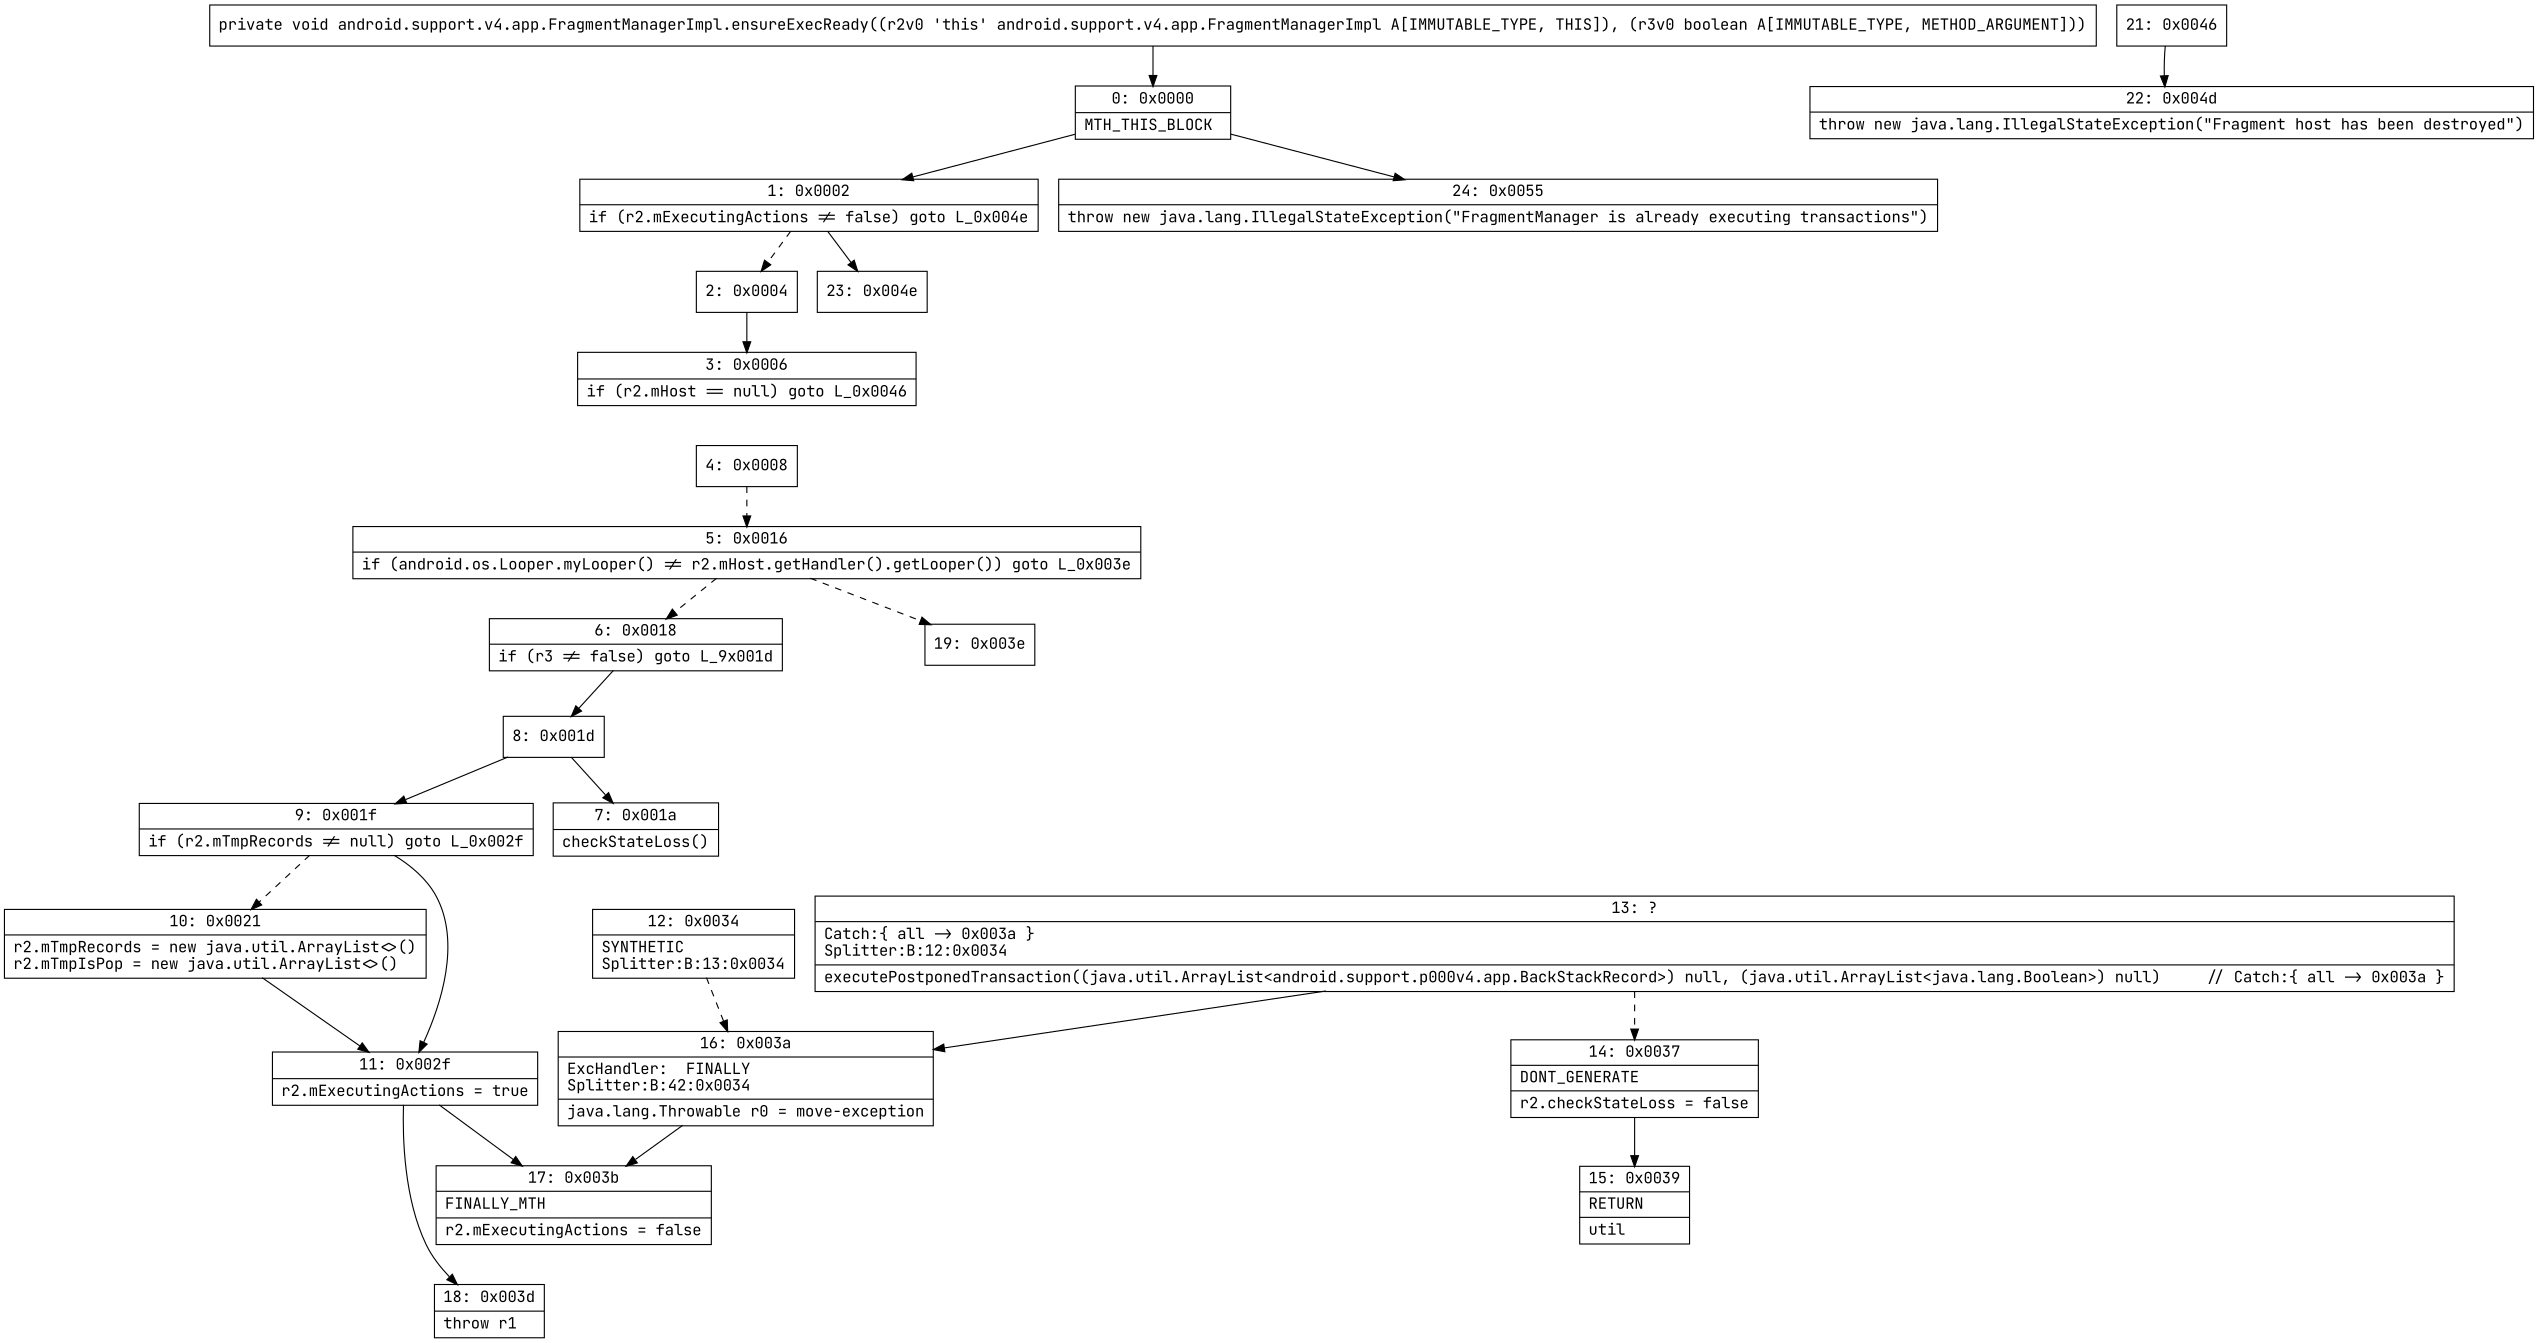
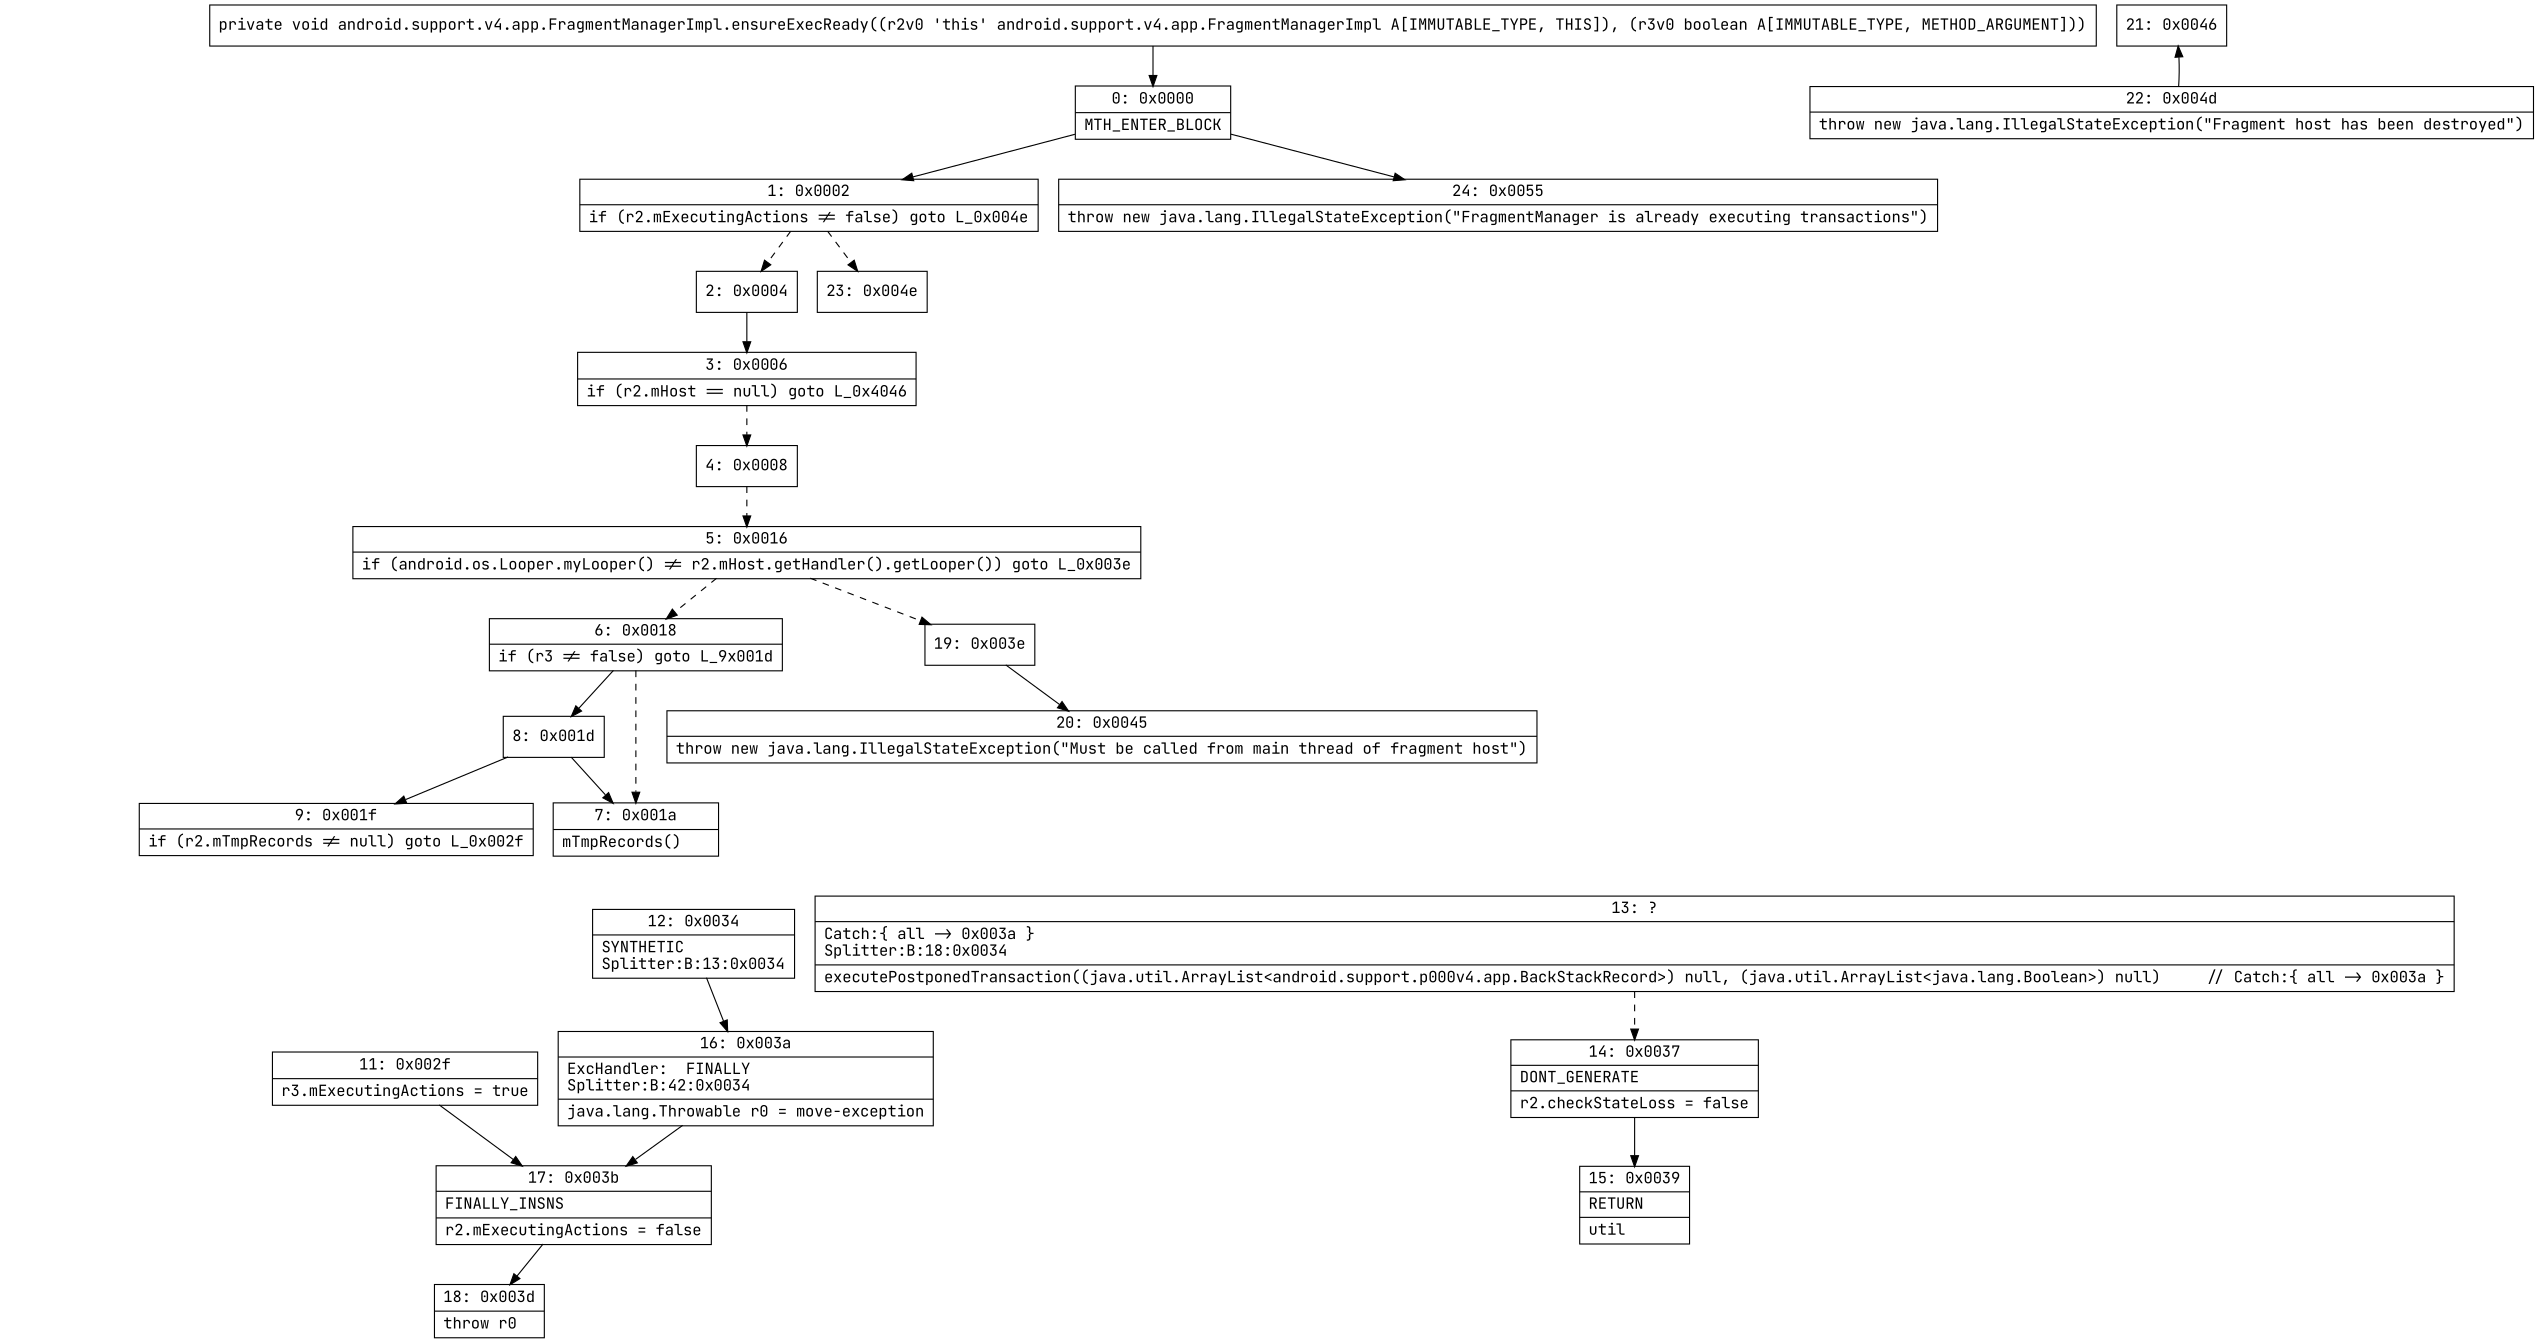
(2164, 61) -> (2179, 72)
(1149, 125) -> (1153, 125)
(839, 247) -> (839, 247)
(747, 392) -> (747, 392)
none -> (747, 420)
none -> (636, 731)
none -> (1102, 737)
(636, 842) -> (622, 842)
(447, 940) -> none
(215, 944) -> none
(916, 951) -> (916, 951)
(715, 999) -> (715, 999)
(1135, 1019) -> none
(405, 1091) -> (405, 1091)
(410, 1196) -> (530, 1260)
(495, 1204) -> (505, 1204)
(481, 1324) -> (481, 1324)
